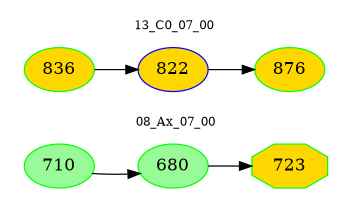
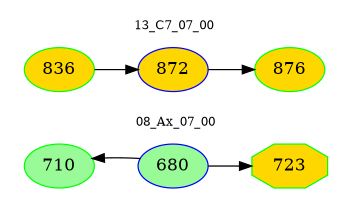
(175, 26) -> (175, 26)
(173, 70) -> (173, 70)
(173, 166) -> (173, 166)
(110, 174) -> (122, 158)
